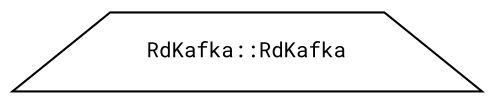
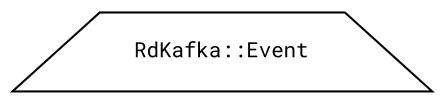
(247, 52) -> (222, 52)
